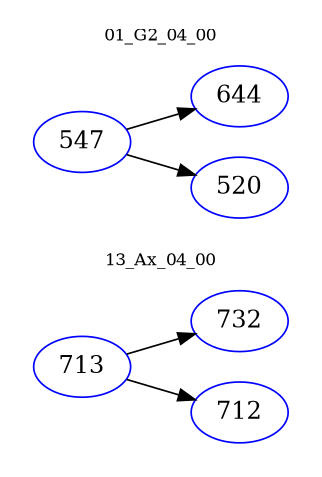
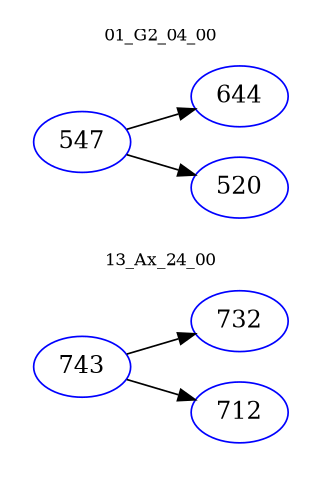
(161, 261) -> (161, 261)
(82, 367) -> (82, 367)
